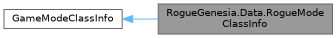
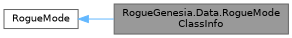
(63, 19) -> (41, 19)
